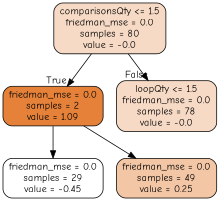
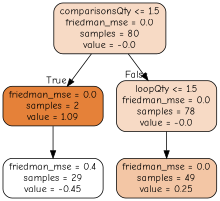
(107, 140) -> (167, 141)
(53, 178) -> (53, 178)
